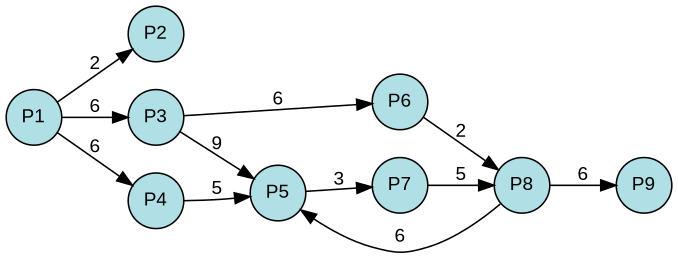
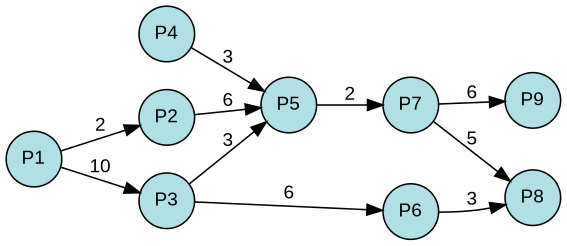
(95, 107) -> (100, 168)
(461, 132) -> (472, 200)
(217, 144) -> (228, 141)
(88, 154) -> none
(339, 180) -> (350, 95)
(575, 185) -> (464, 103)
(217, 189) -> (228, 58)
(410, 251) -> (220, 112)
